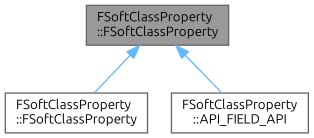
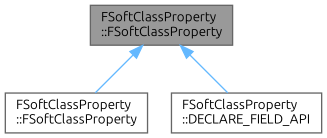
(240, 113) -> (247, 113)
